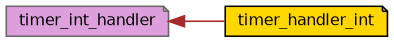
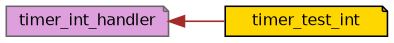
(306, 21) -> (306, 21)
